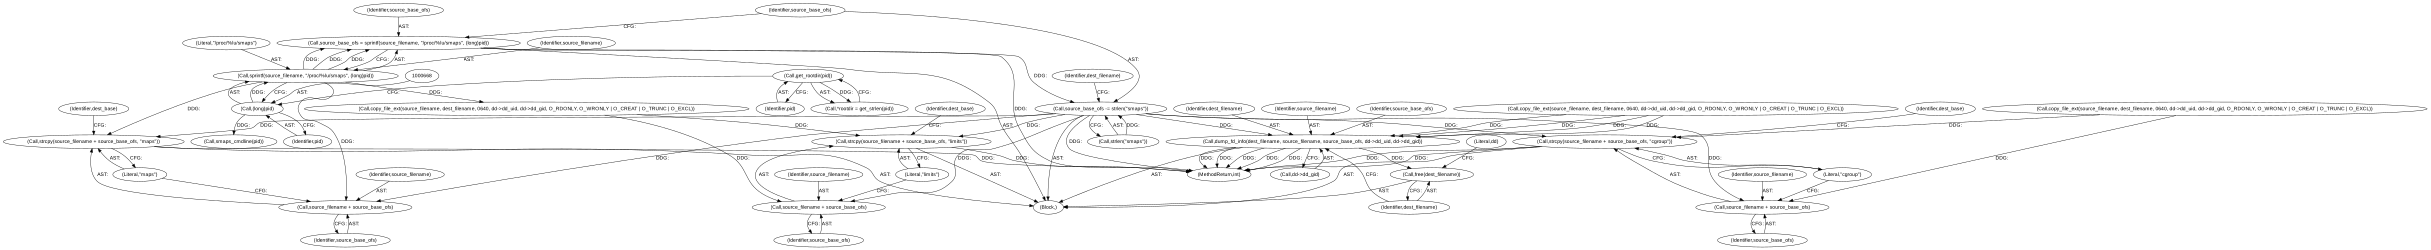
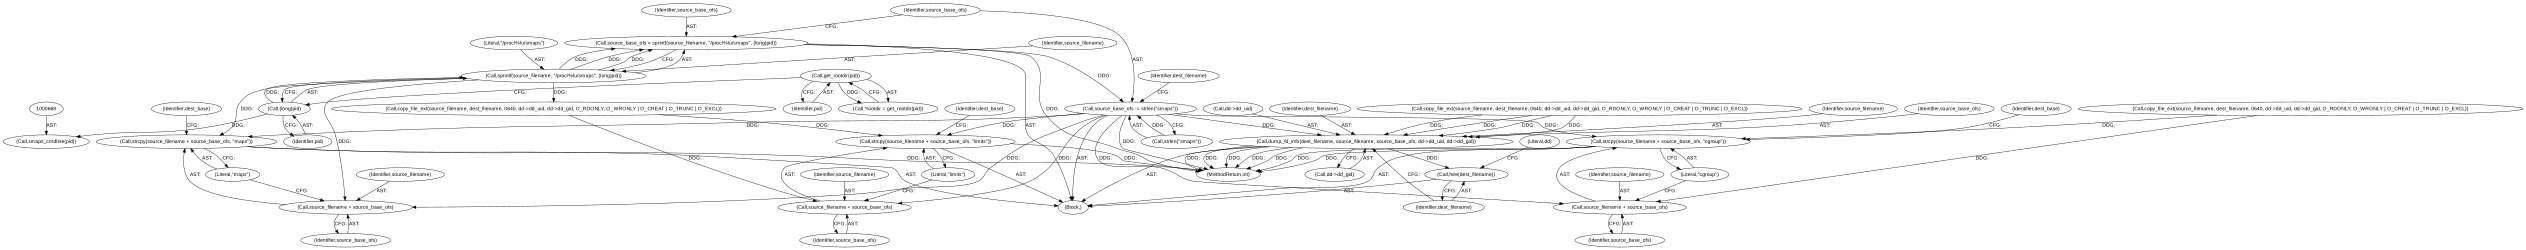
(341, 83) -> (46, 123)
(860, 109) -> (888, 109)
none -> (1233, 109)
